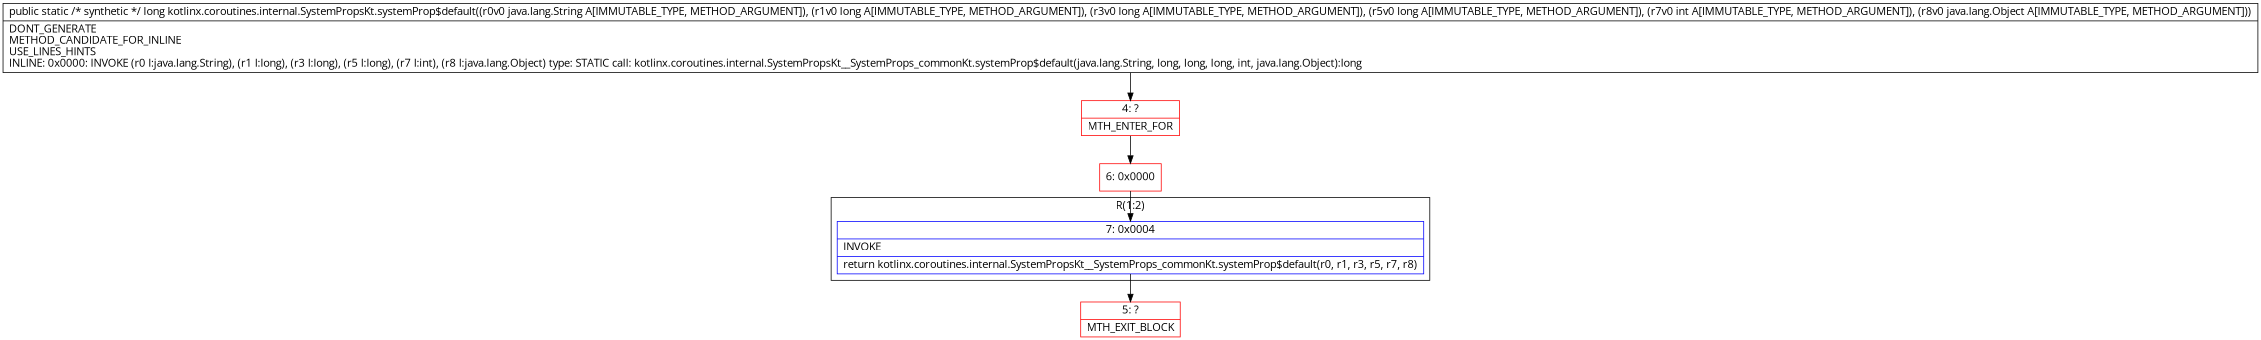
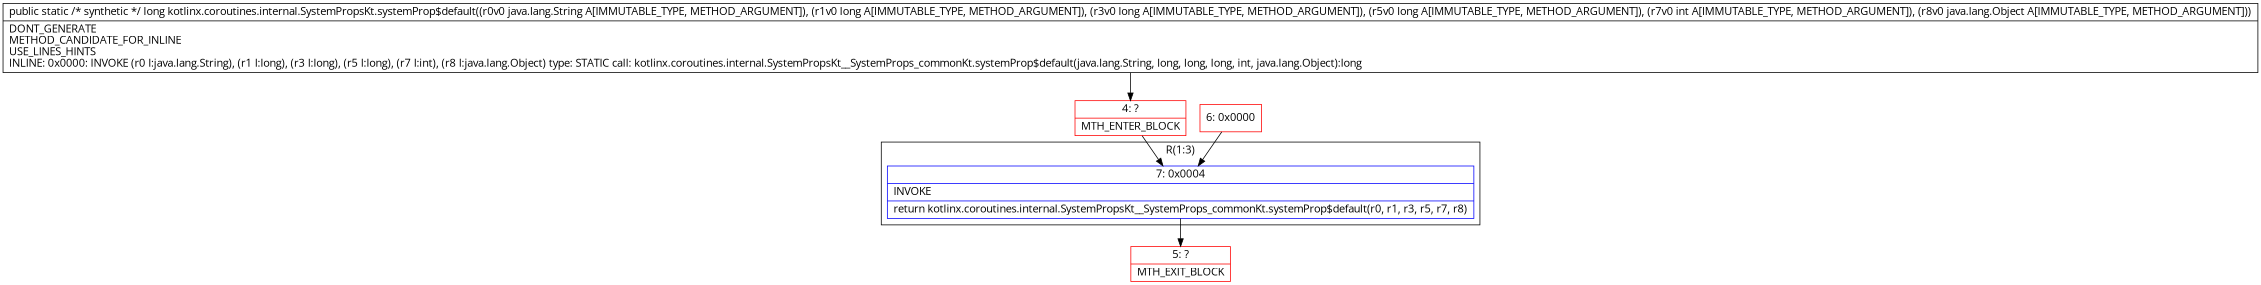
(1130, 126) -> (1130, 126)
(1130, 146) -> (1150, 148)
(1130, 206) -> (1181, 151)
